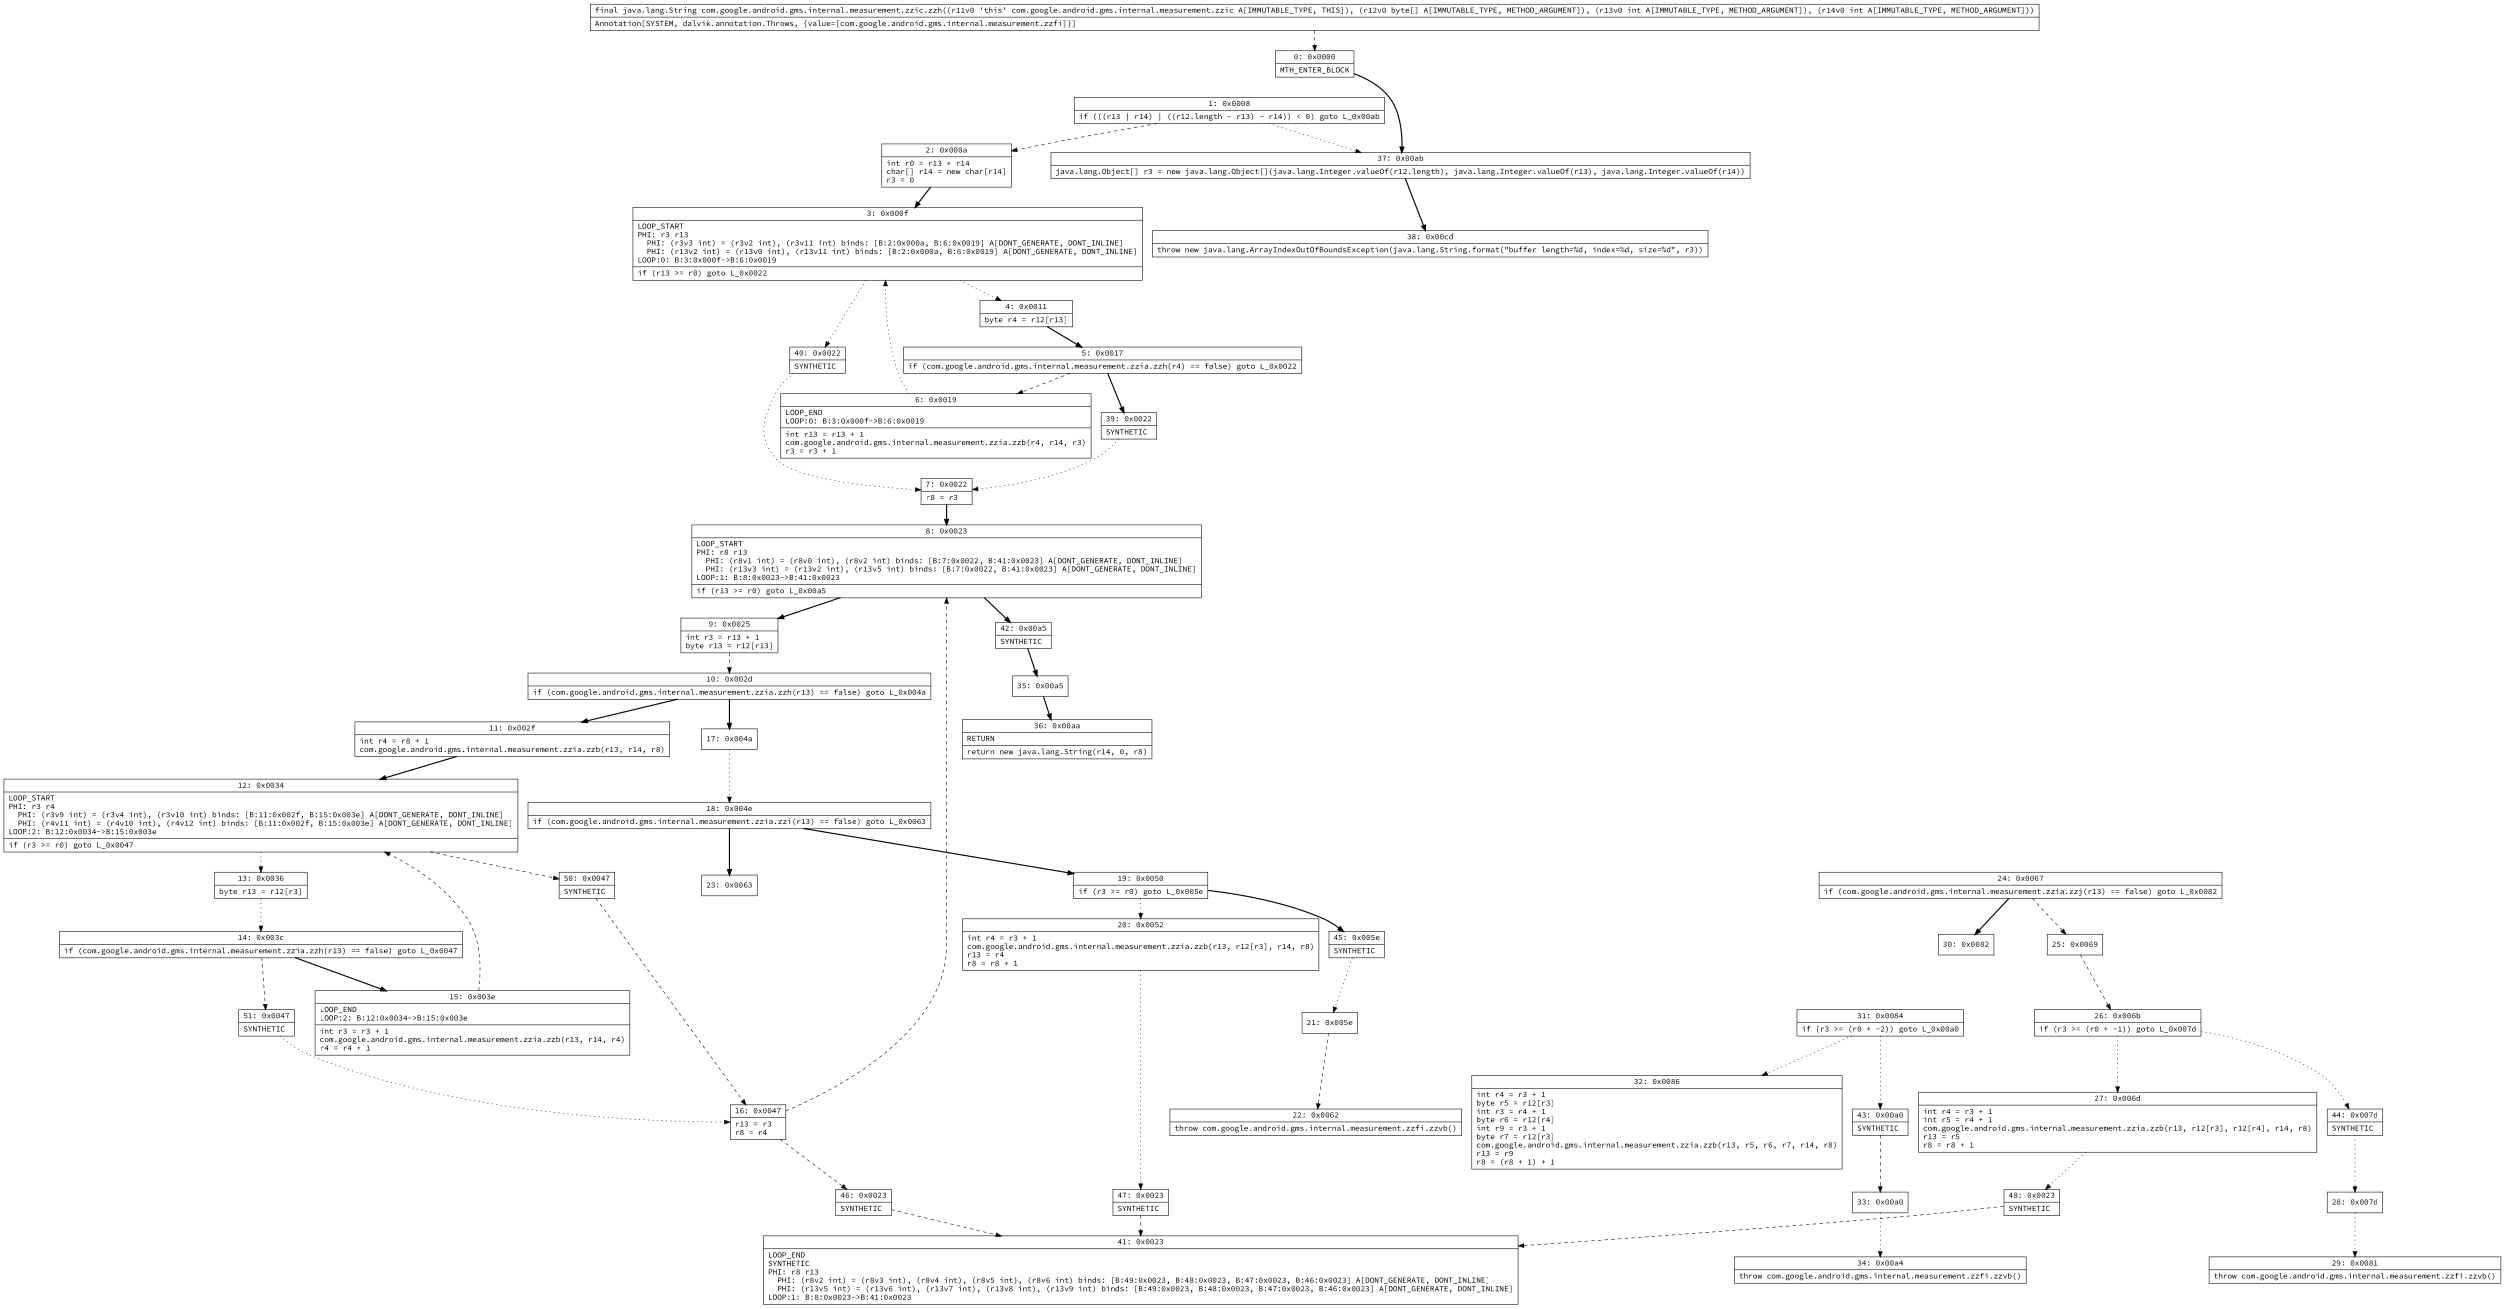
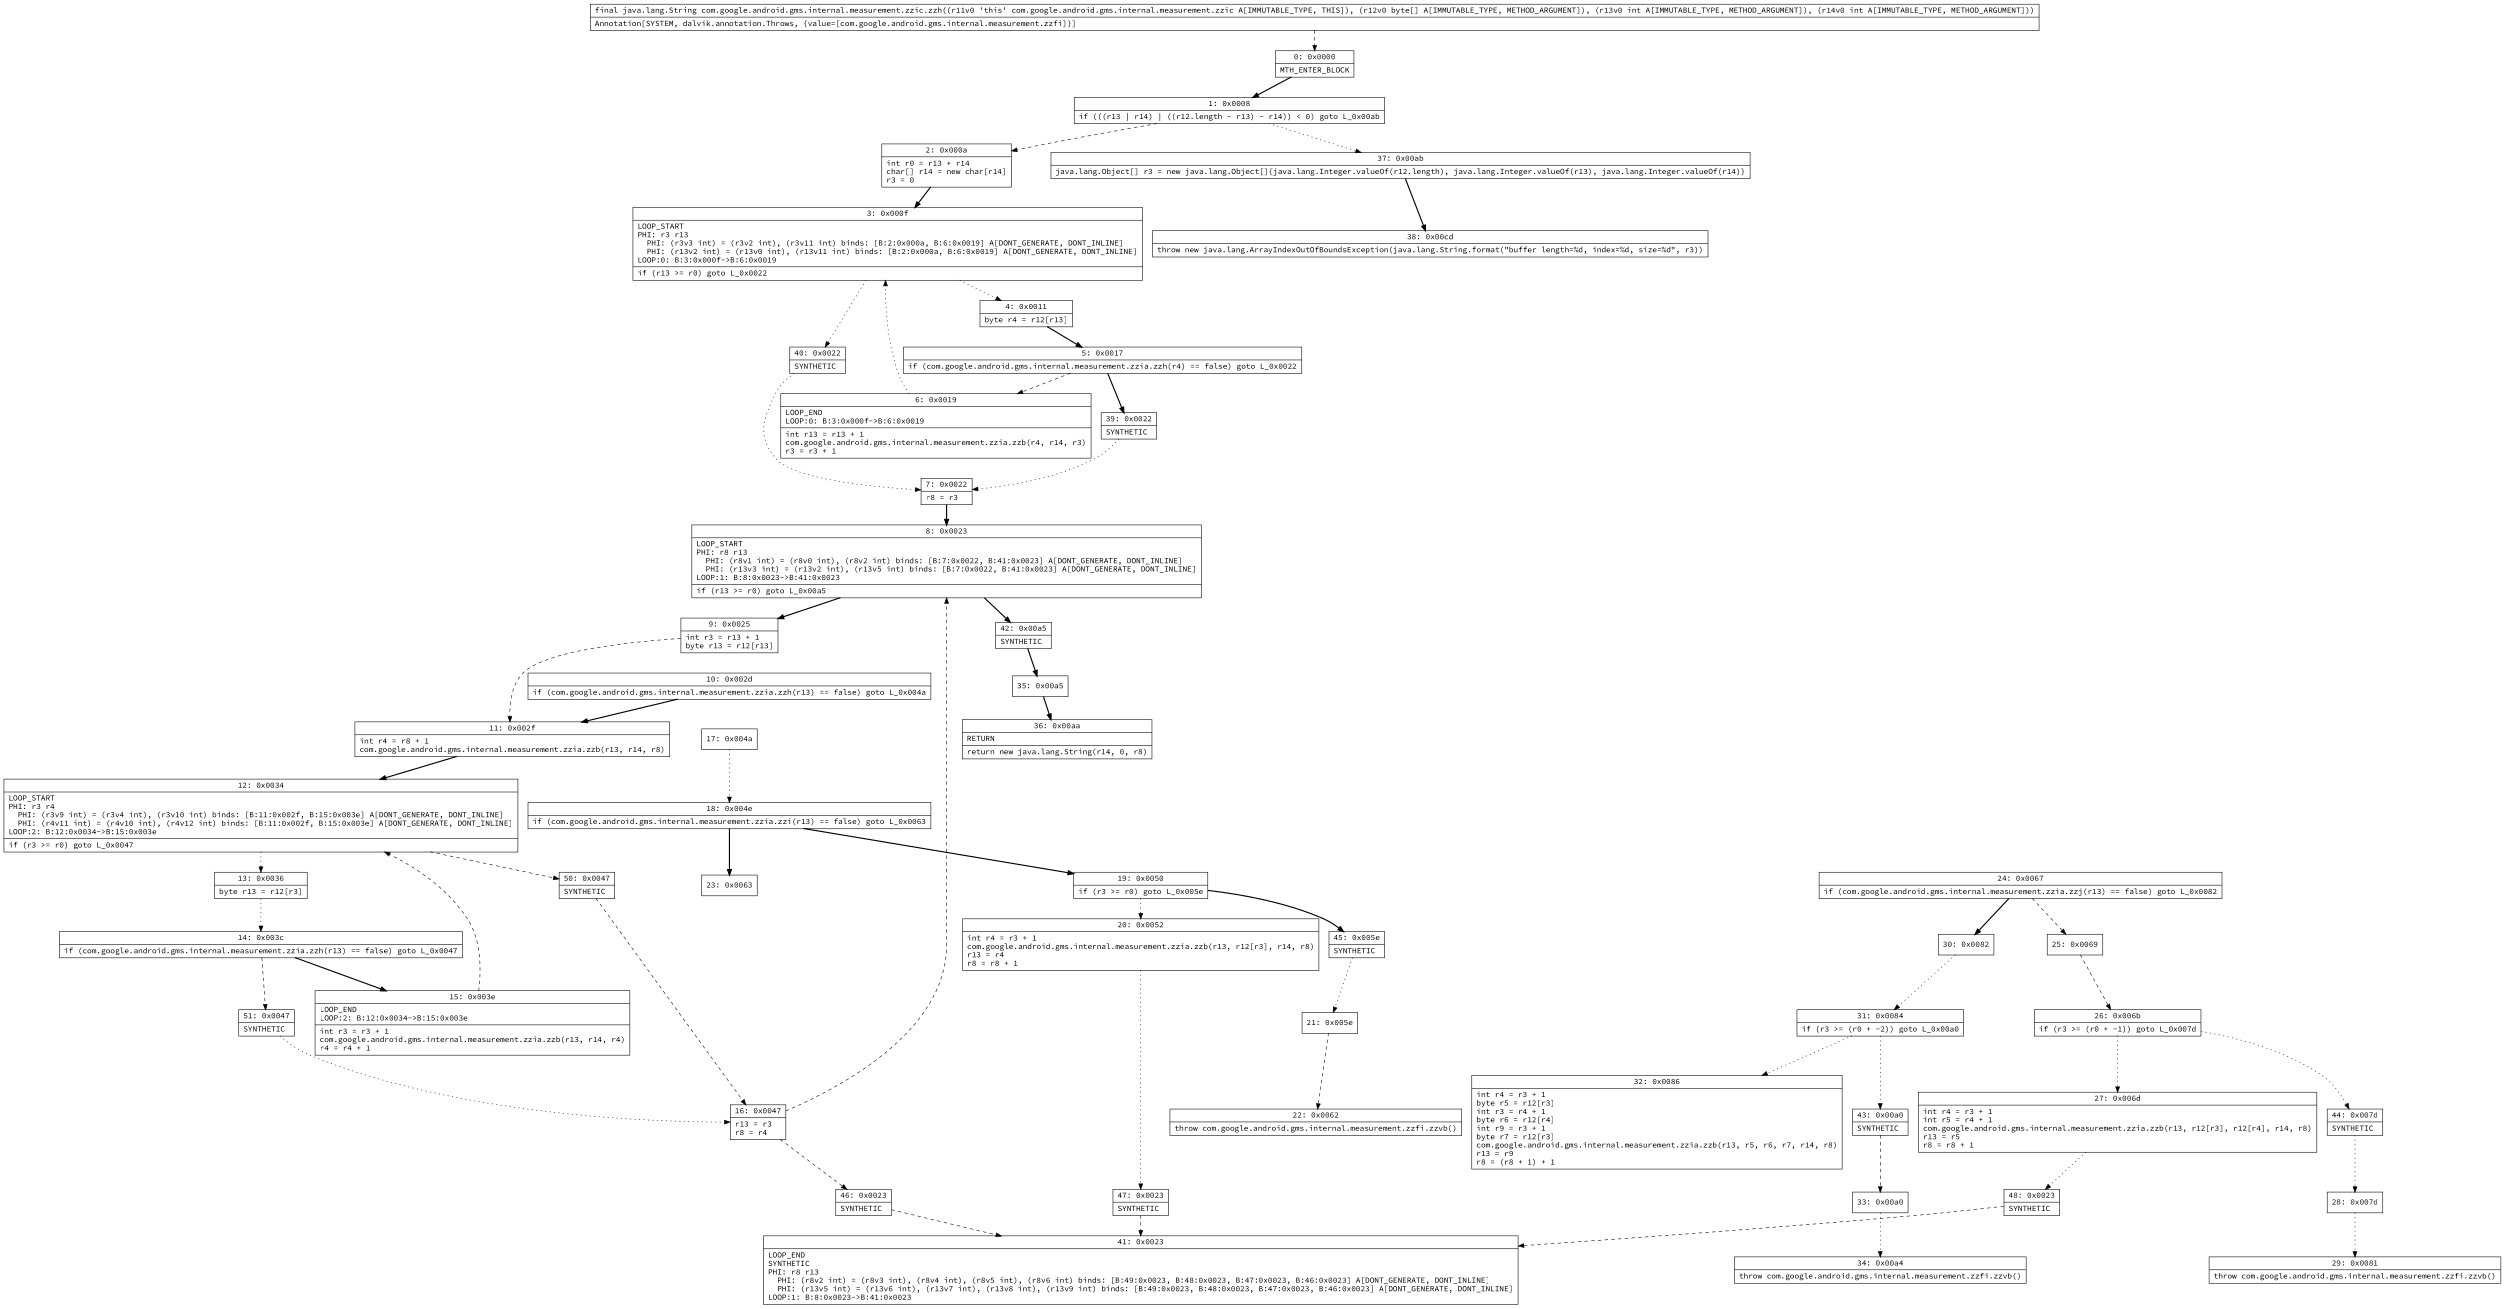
(1392, 101) -> (1275, 86)
(729, 660) -> (577, 652)
(729, 711) -> none
none -> (1927, 980)
